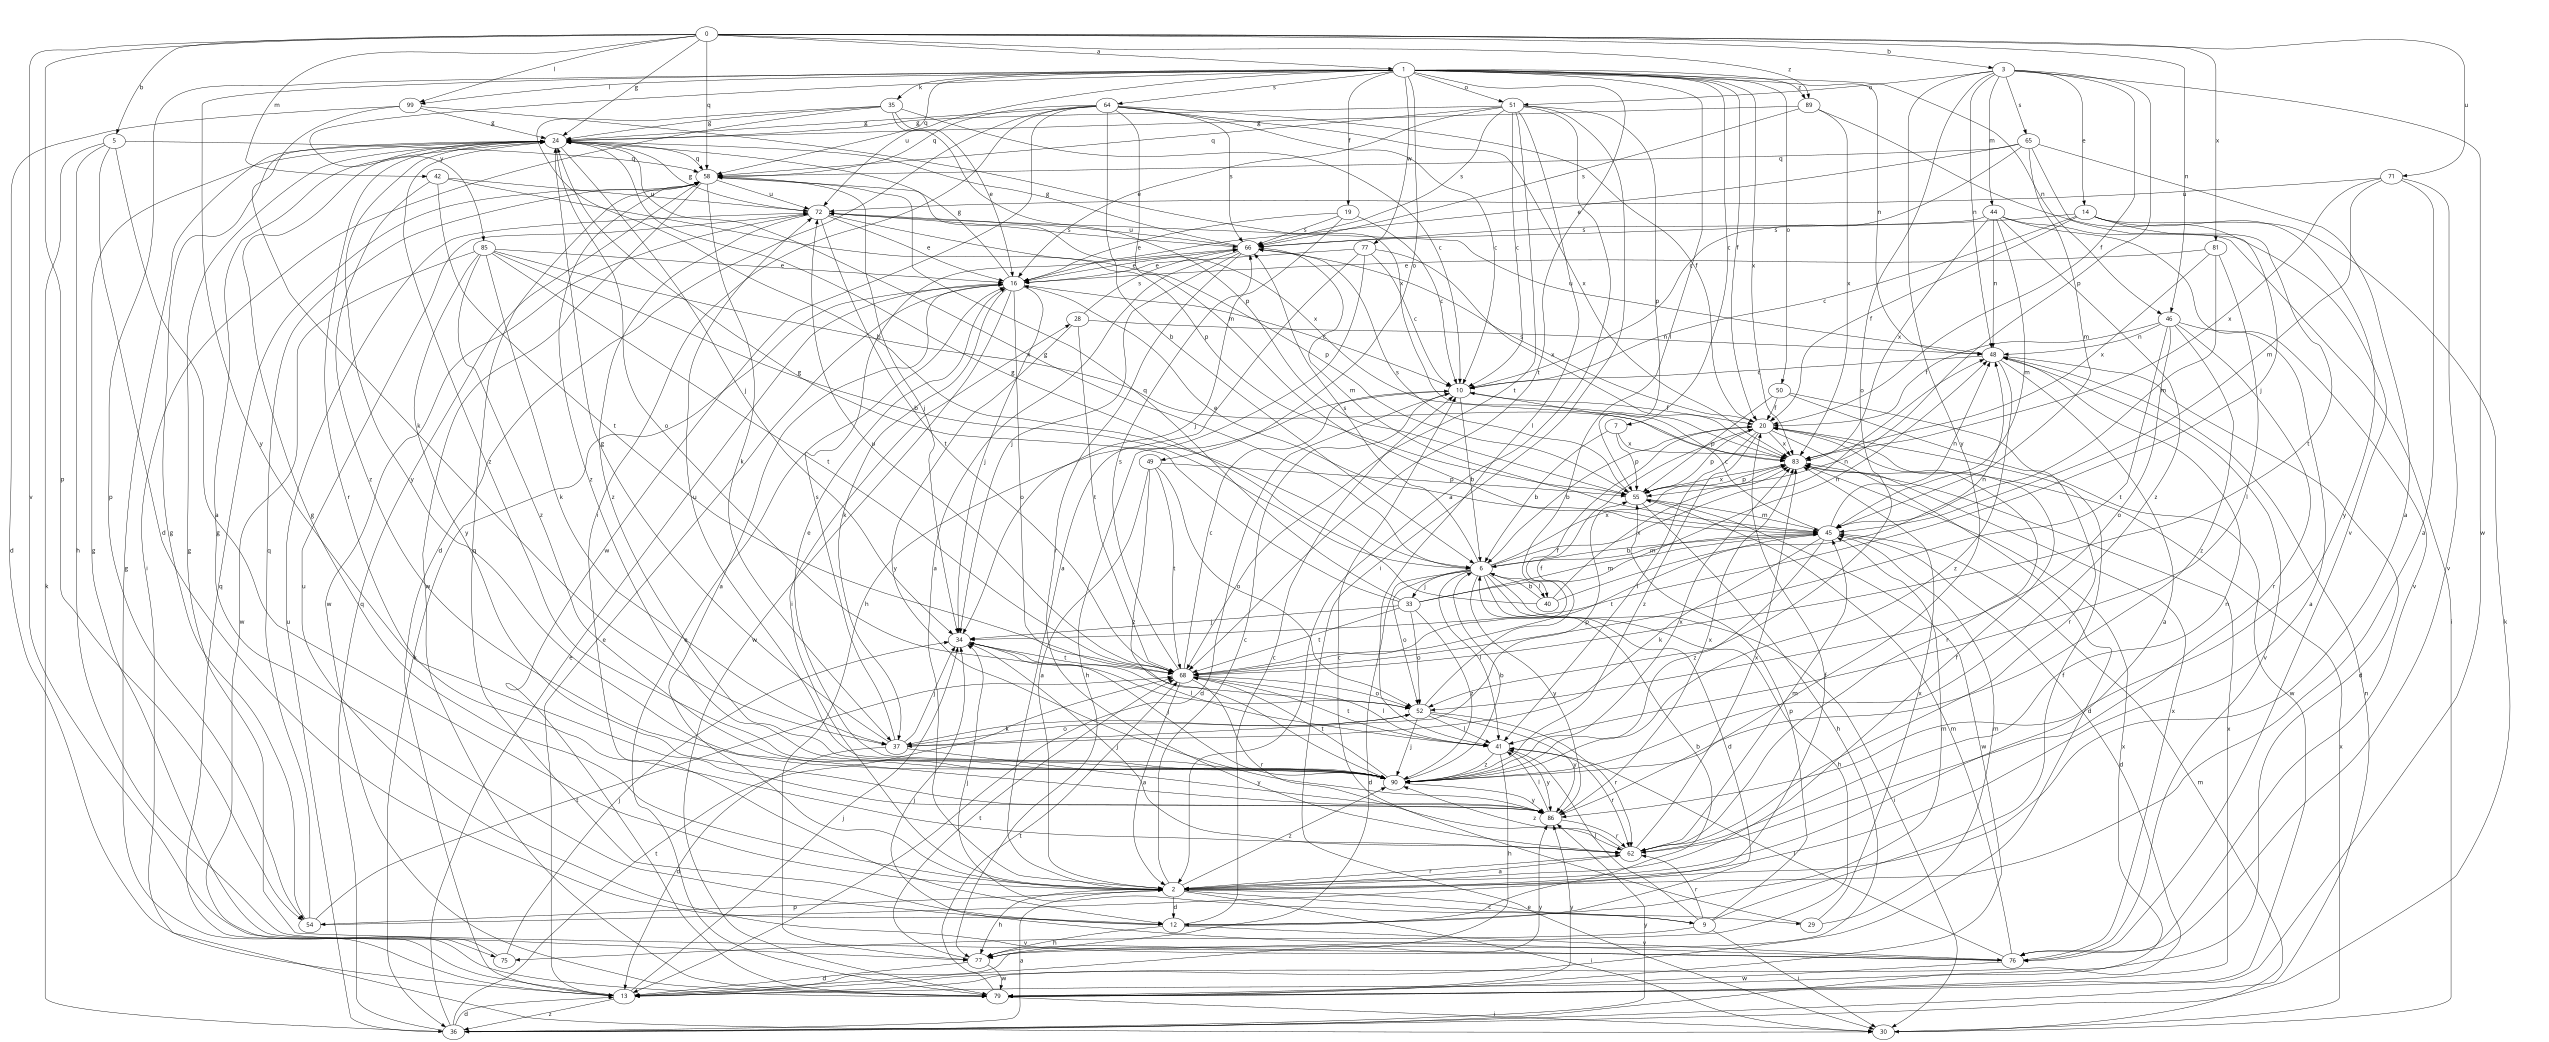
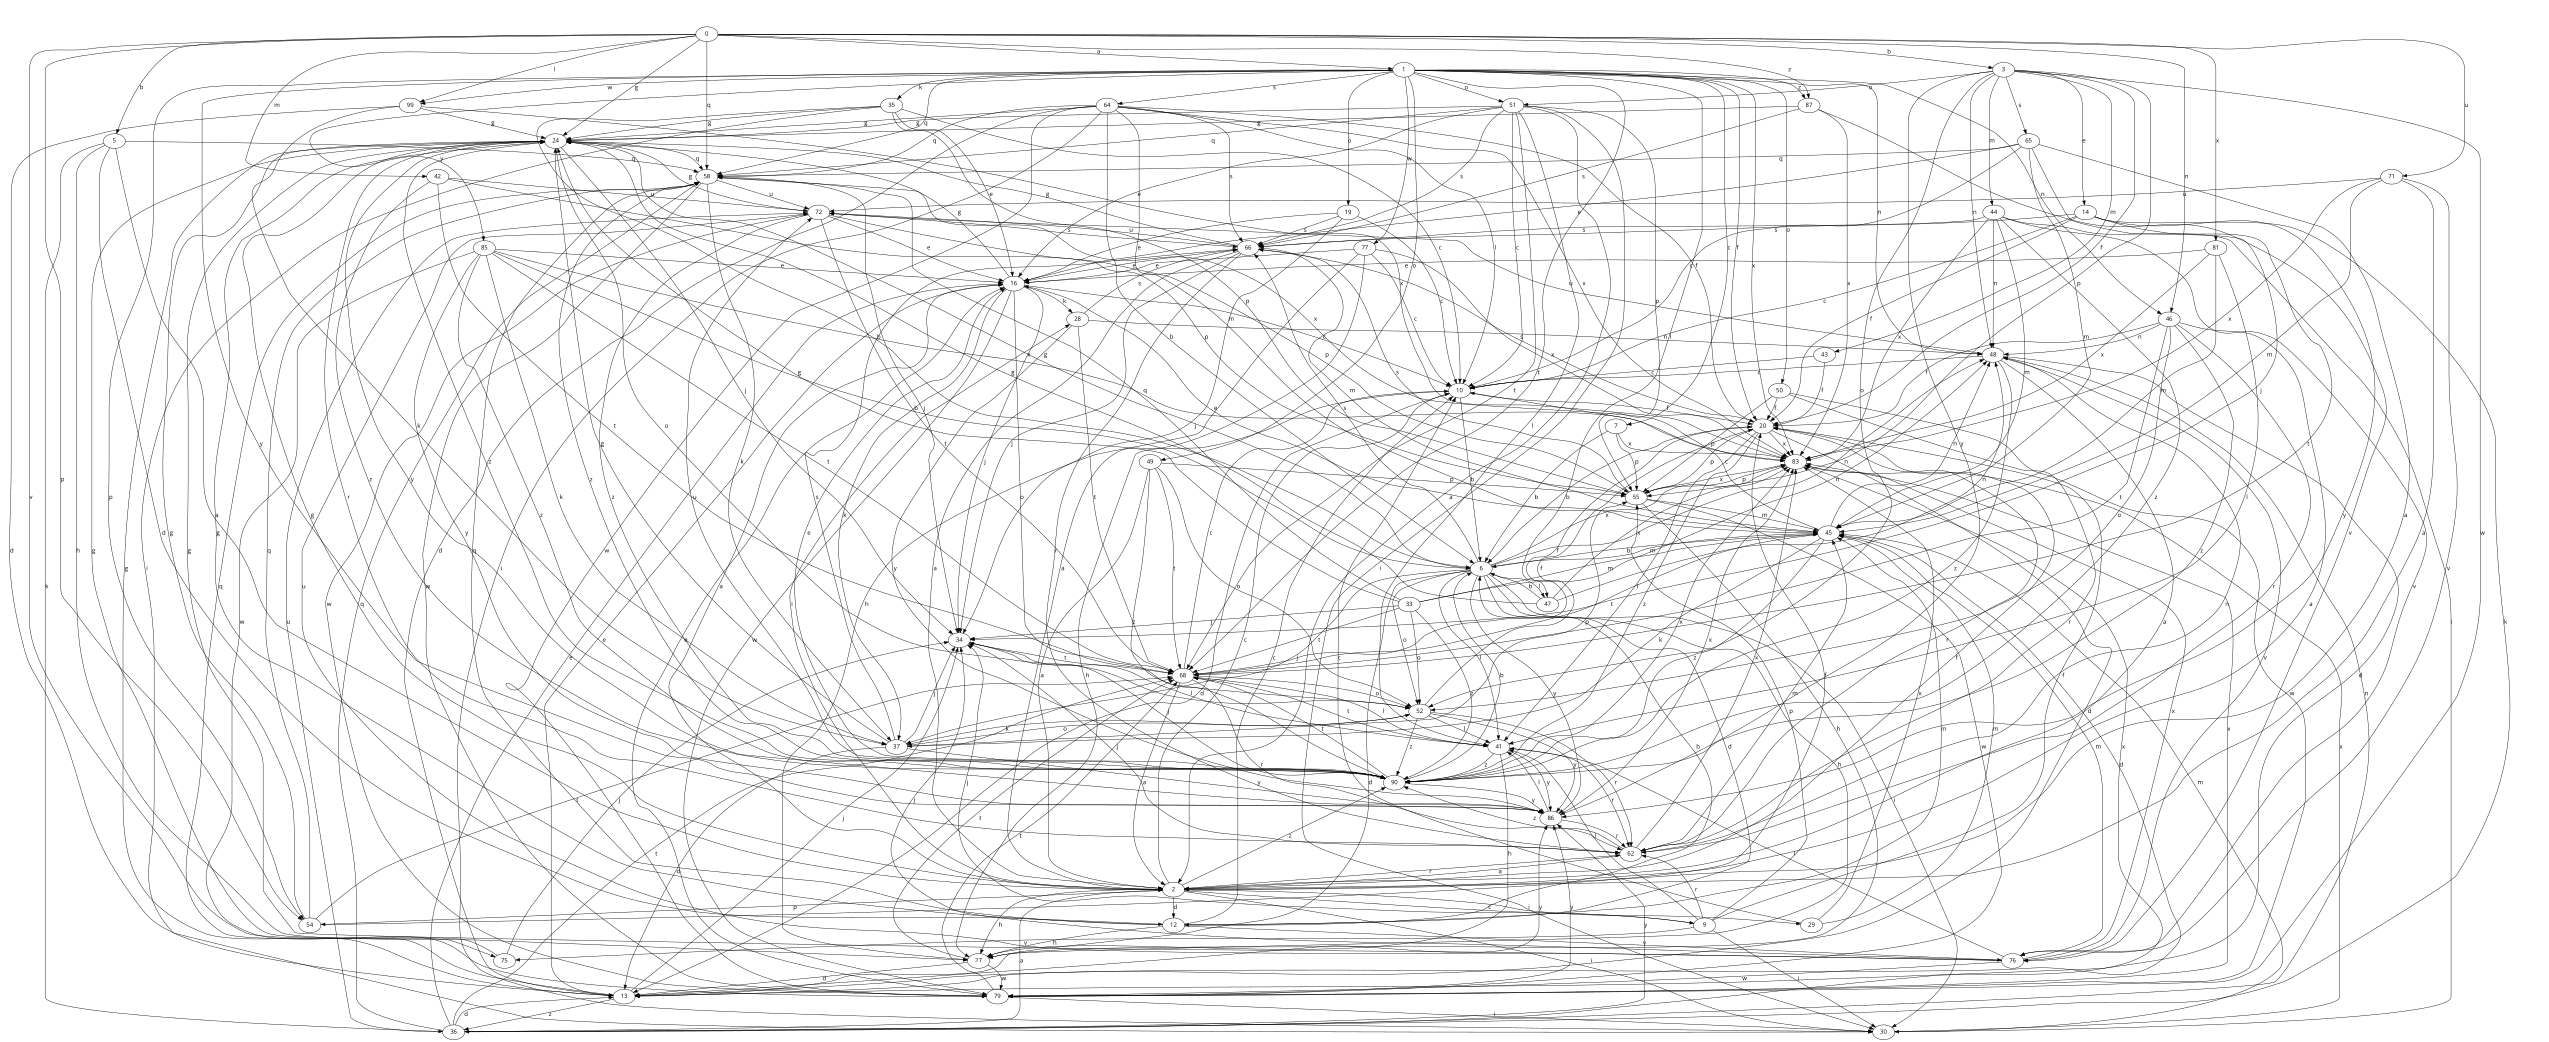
(610, 88) -> (610, 88)
(1094, 92) -> none
(1809, 105) -> (1809, 105)
(1350, 141) -> (1350, 141)
(1496, 248) -> (1496, 248)
none -> (1825, 355)
(1118, 459) -> none
(928, 491) -> none
(478, 520) -> (1048, 295)
(590, 580) -> (636, 1006)
(1426, 583) -> (1161, 691)
(1548, 605) -> (1548, 605)
(1911, 661) -> (2066, 708)
(1411, 747) -> (1411, 747)
(1529, 907) -> (1529, 907)
